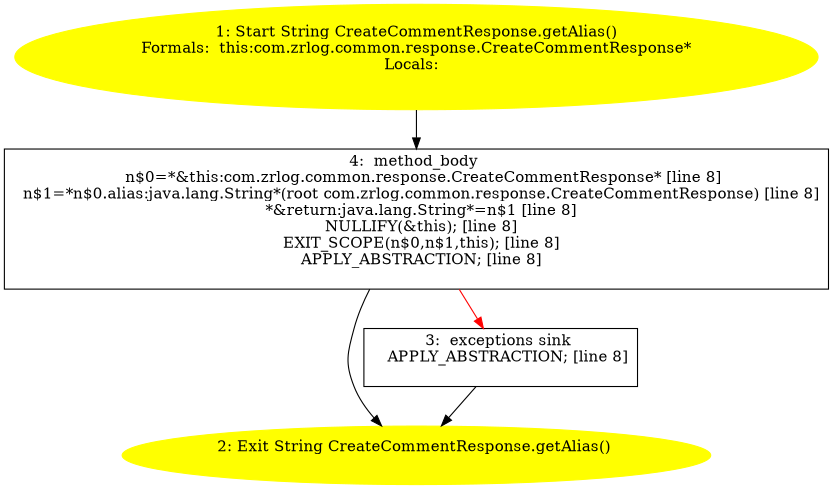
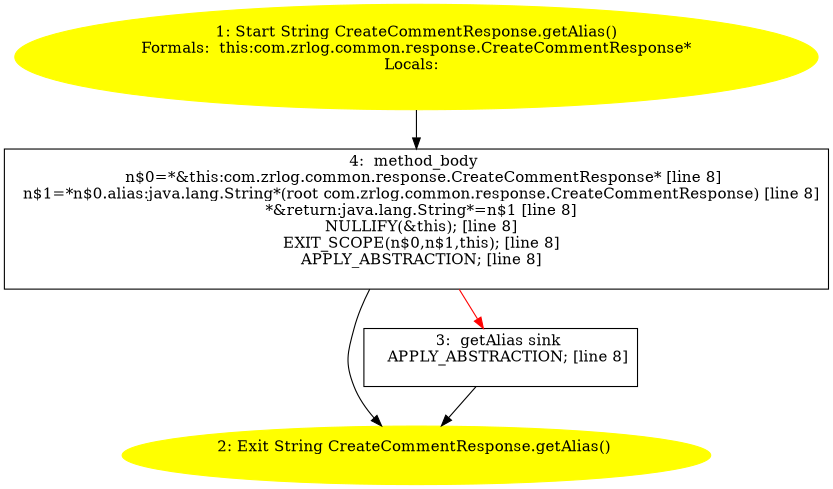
(501, 358) -> (501, 358)
